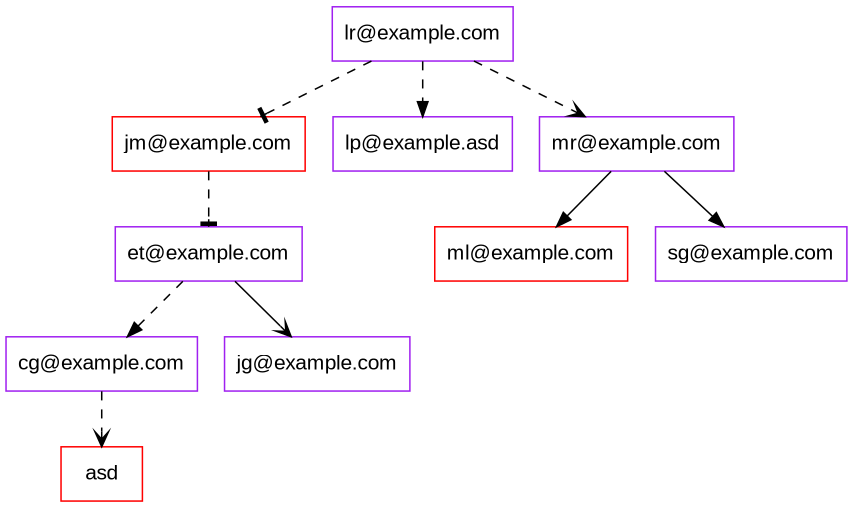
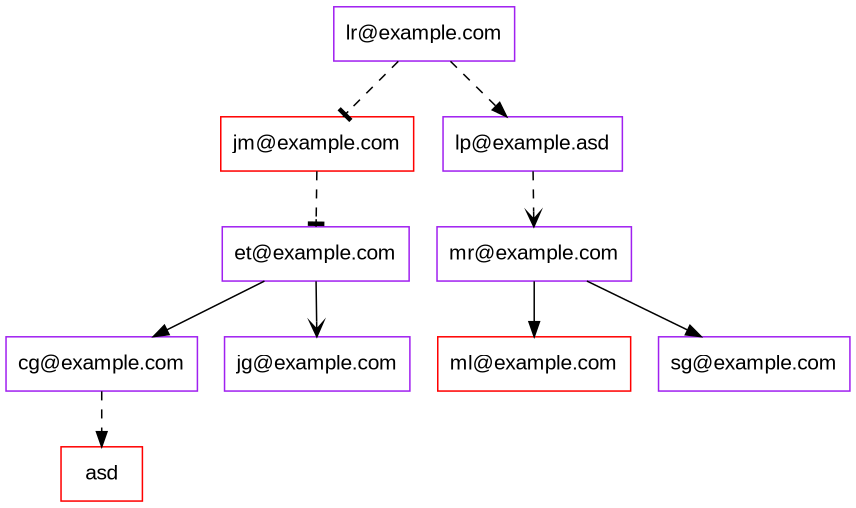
(523, 85) -> (533, 191)
(160, 304) -> (216, 305)
(102, 411) -> (102, 411)
